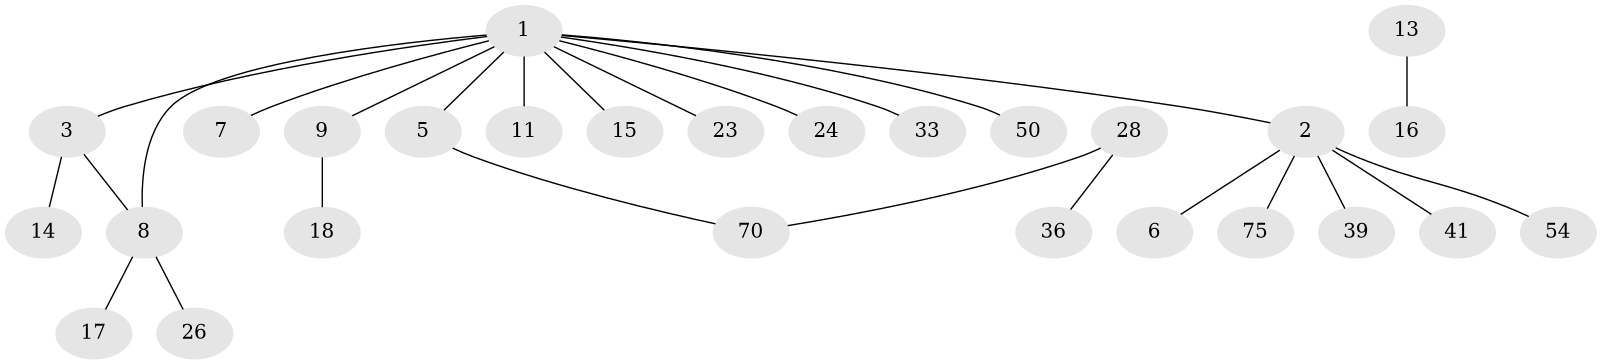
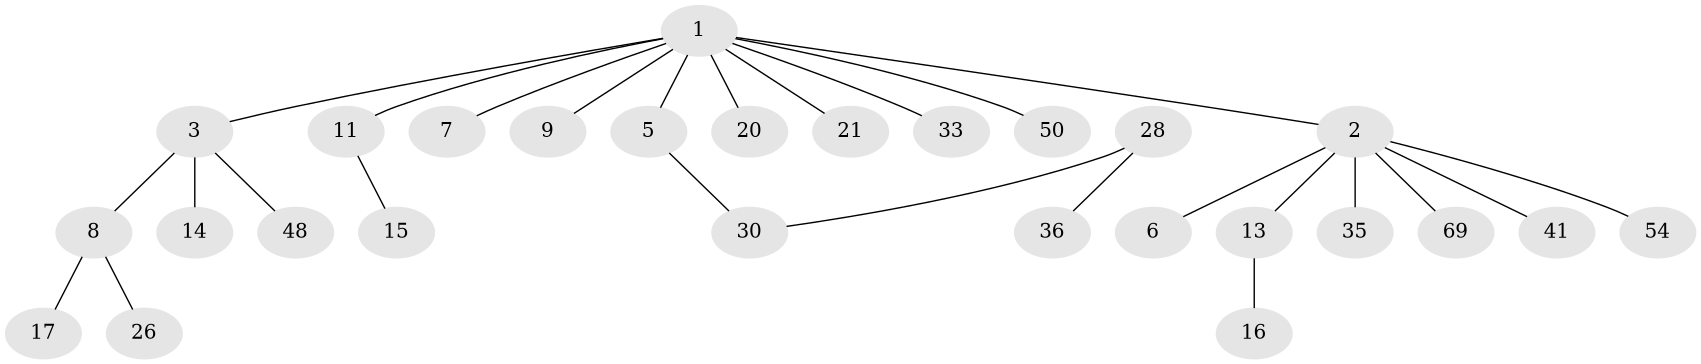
(574, 81) -> (371, 182)
(172, 106) -> none
(726, 132) -> (750, 132)
(827, 132) -> (851, 132)
none -> (1305, 182)
none -> (296, 233)
(322, 233) -> none
(751, 233) -> (750, 233)
(1256, 233) -> (1355, 233)
(1357, 233) -> (1456, 233)
